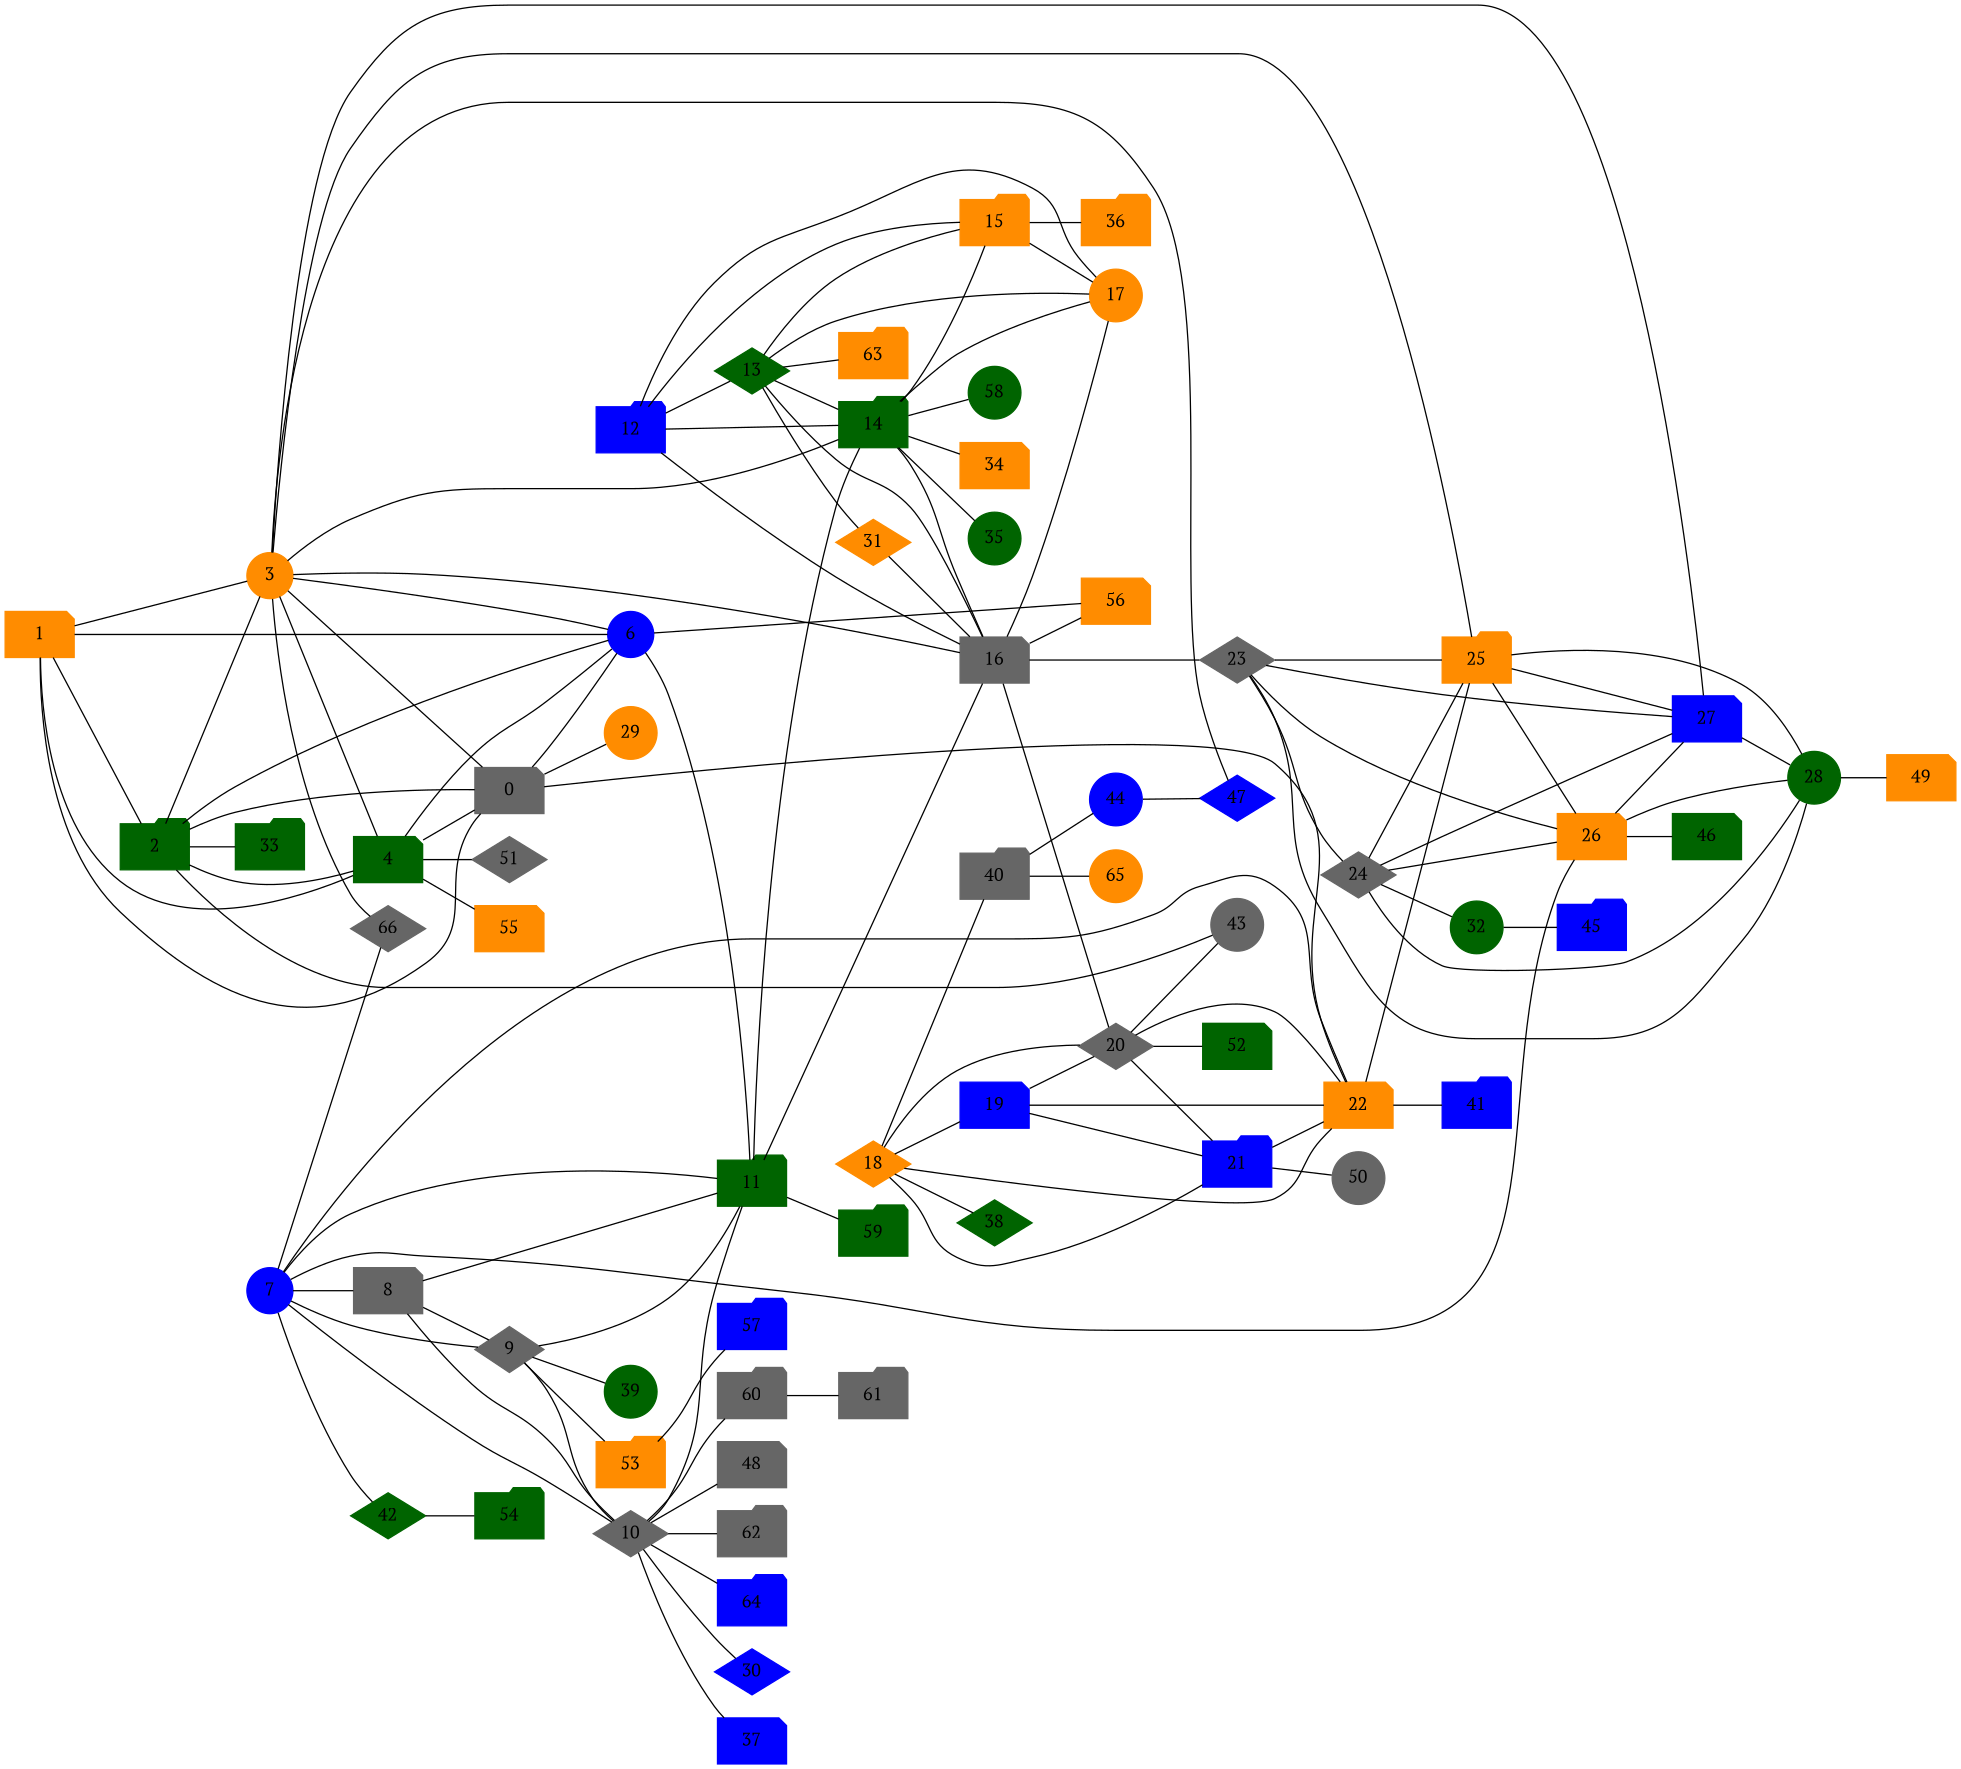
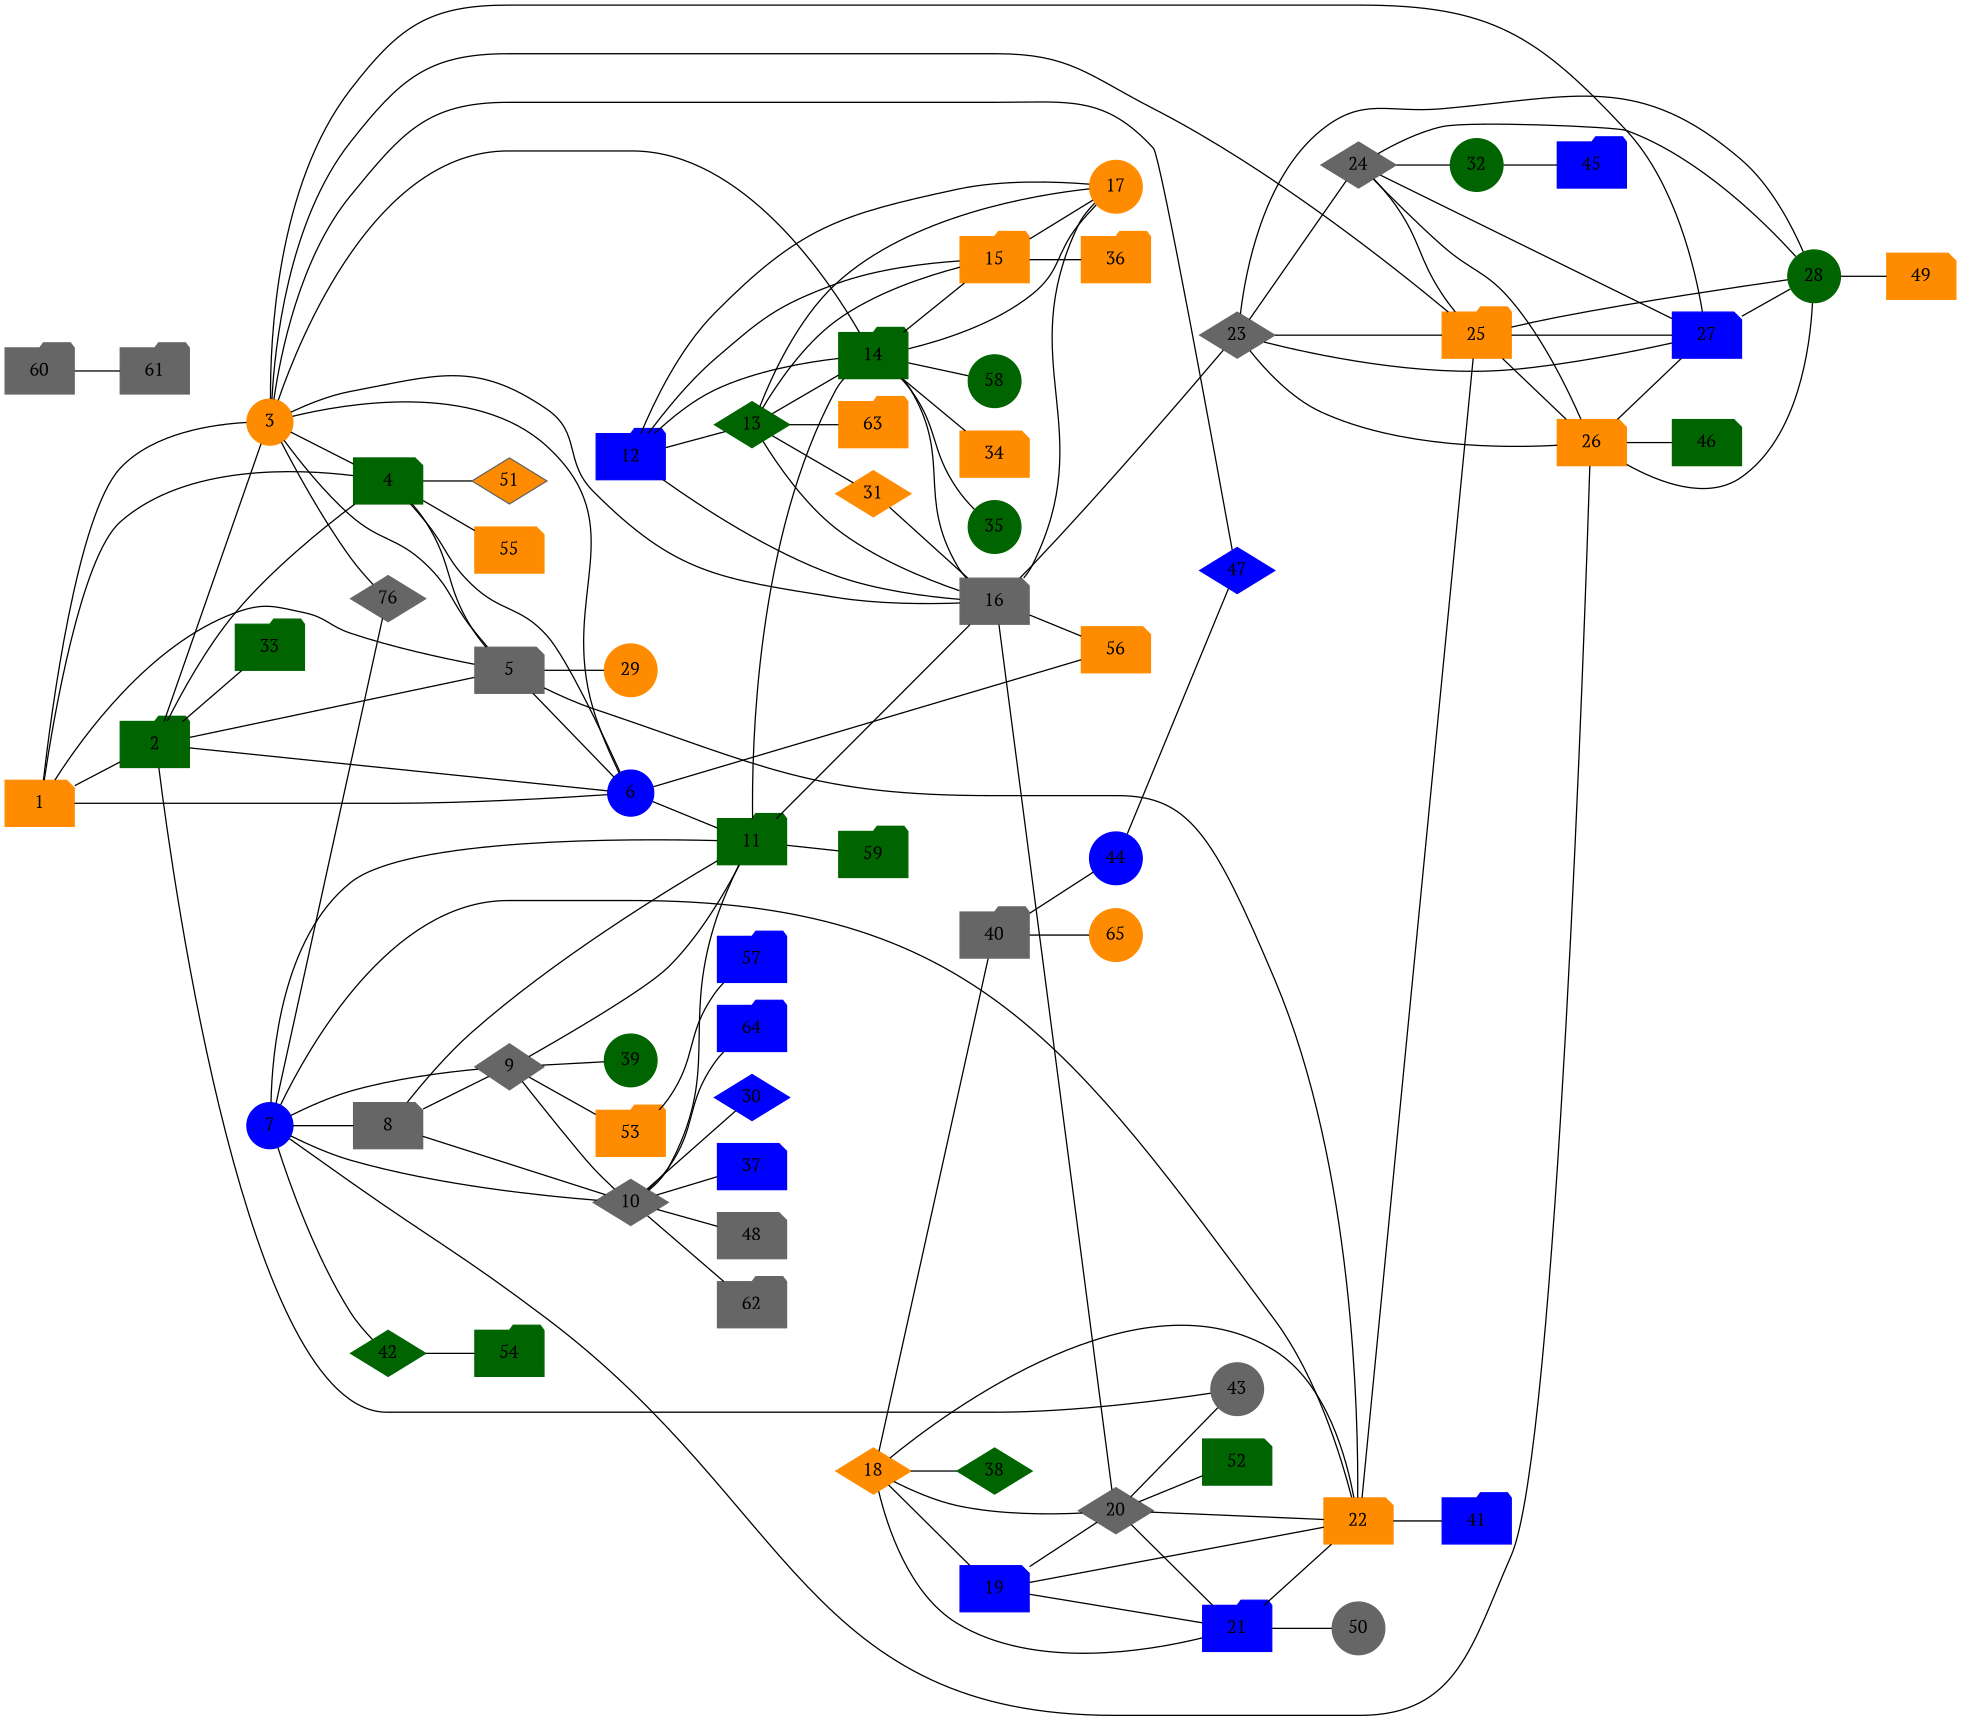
(509, 791) -> (509, 670)
(509, 860) -> (509, 481)
(388, 929) -> (388, 599)
(696, 1457) -> none
